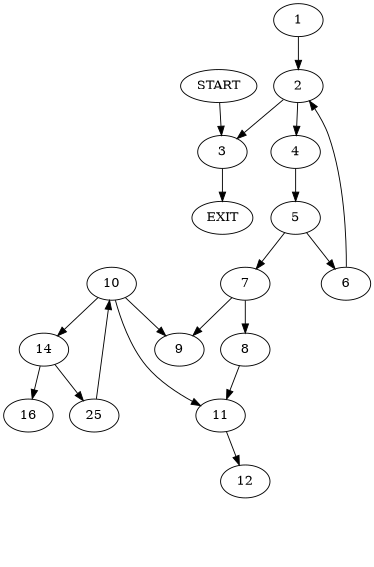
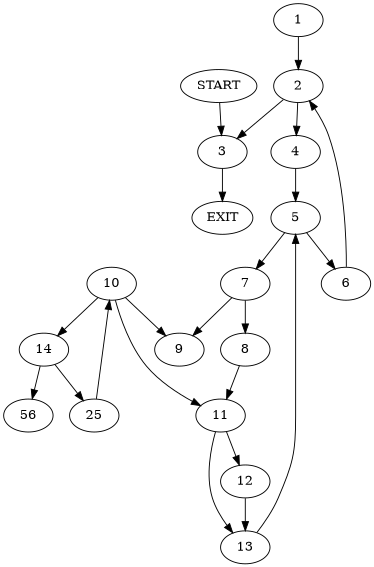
(28, 416) -> (28, 416)
none -> (245, 547)
